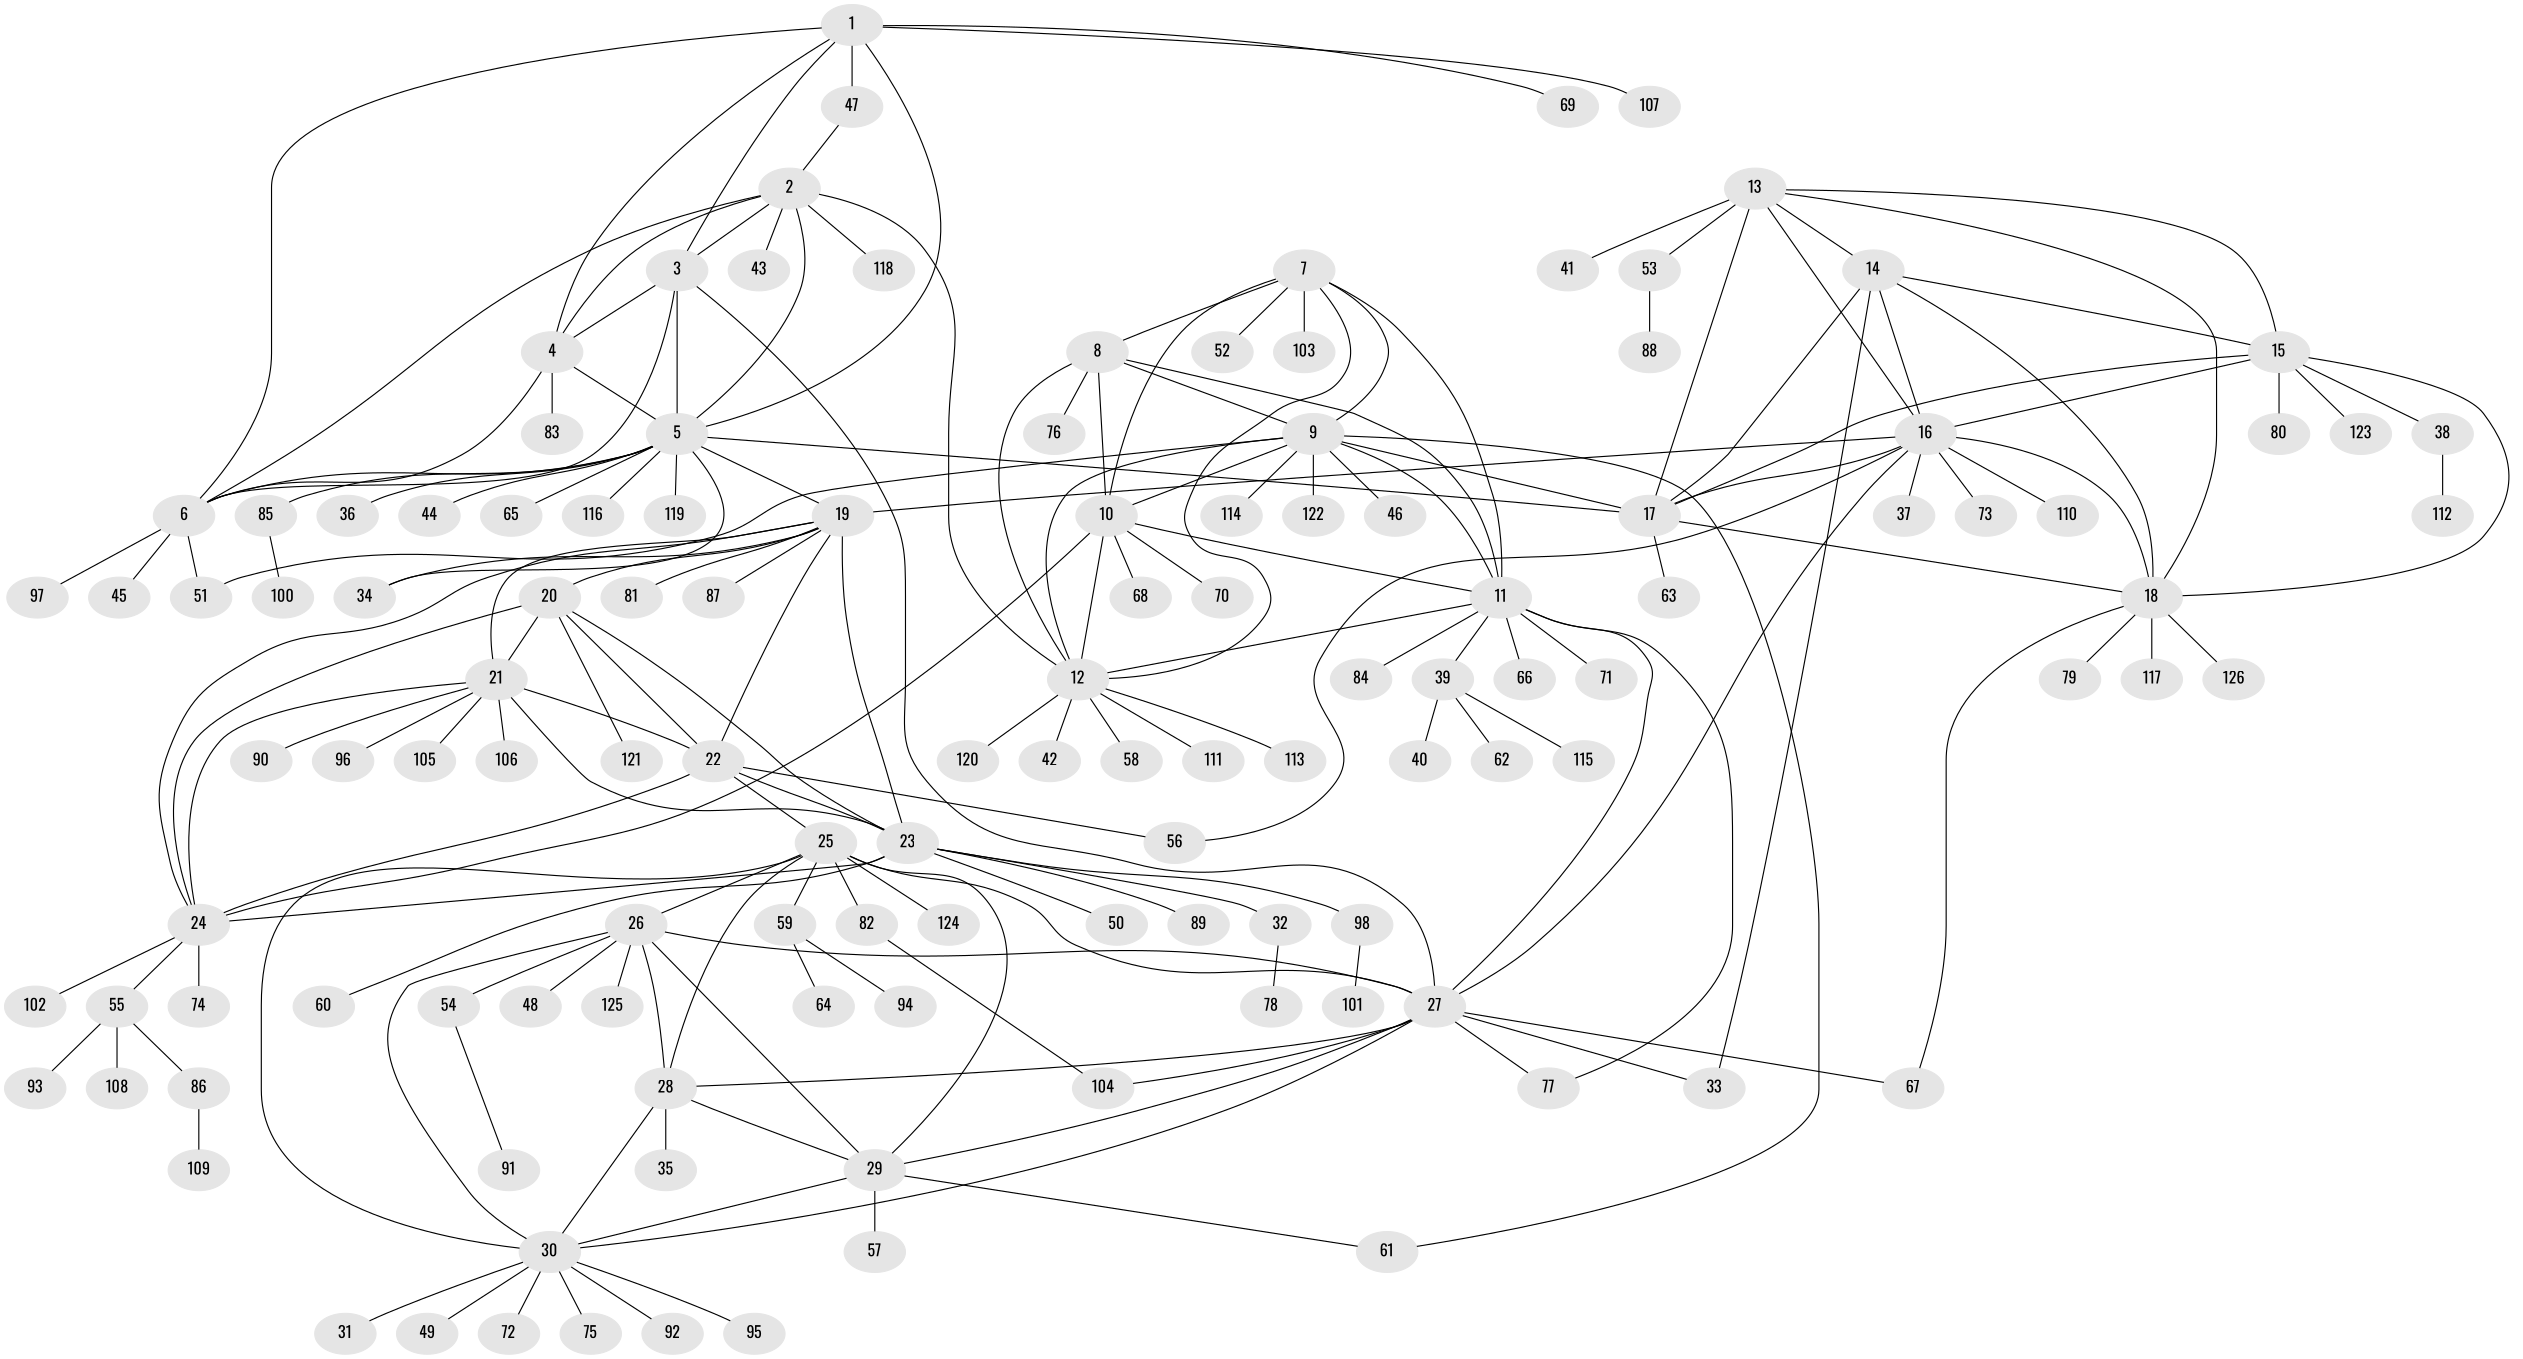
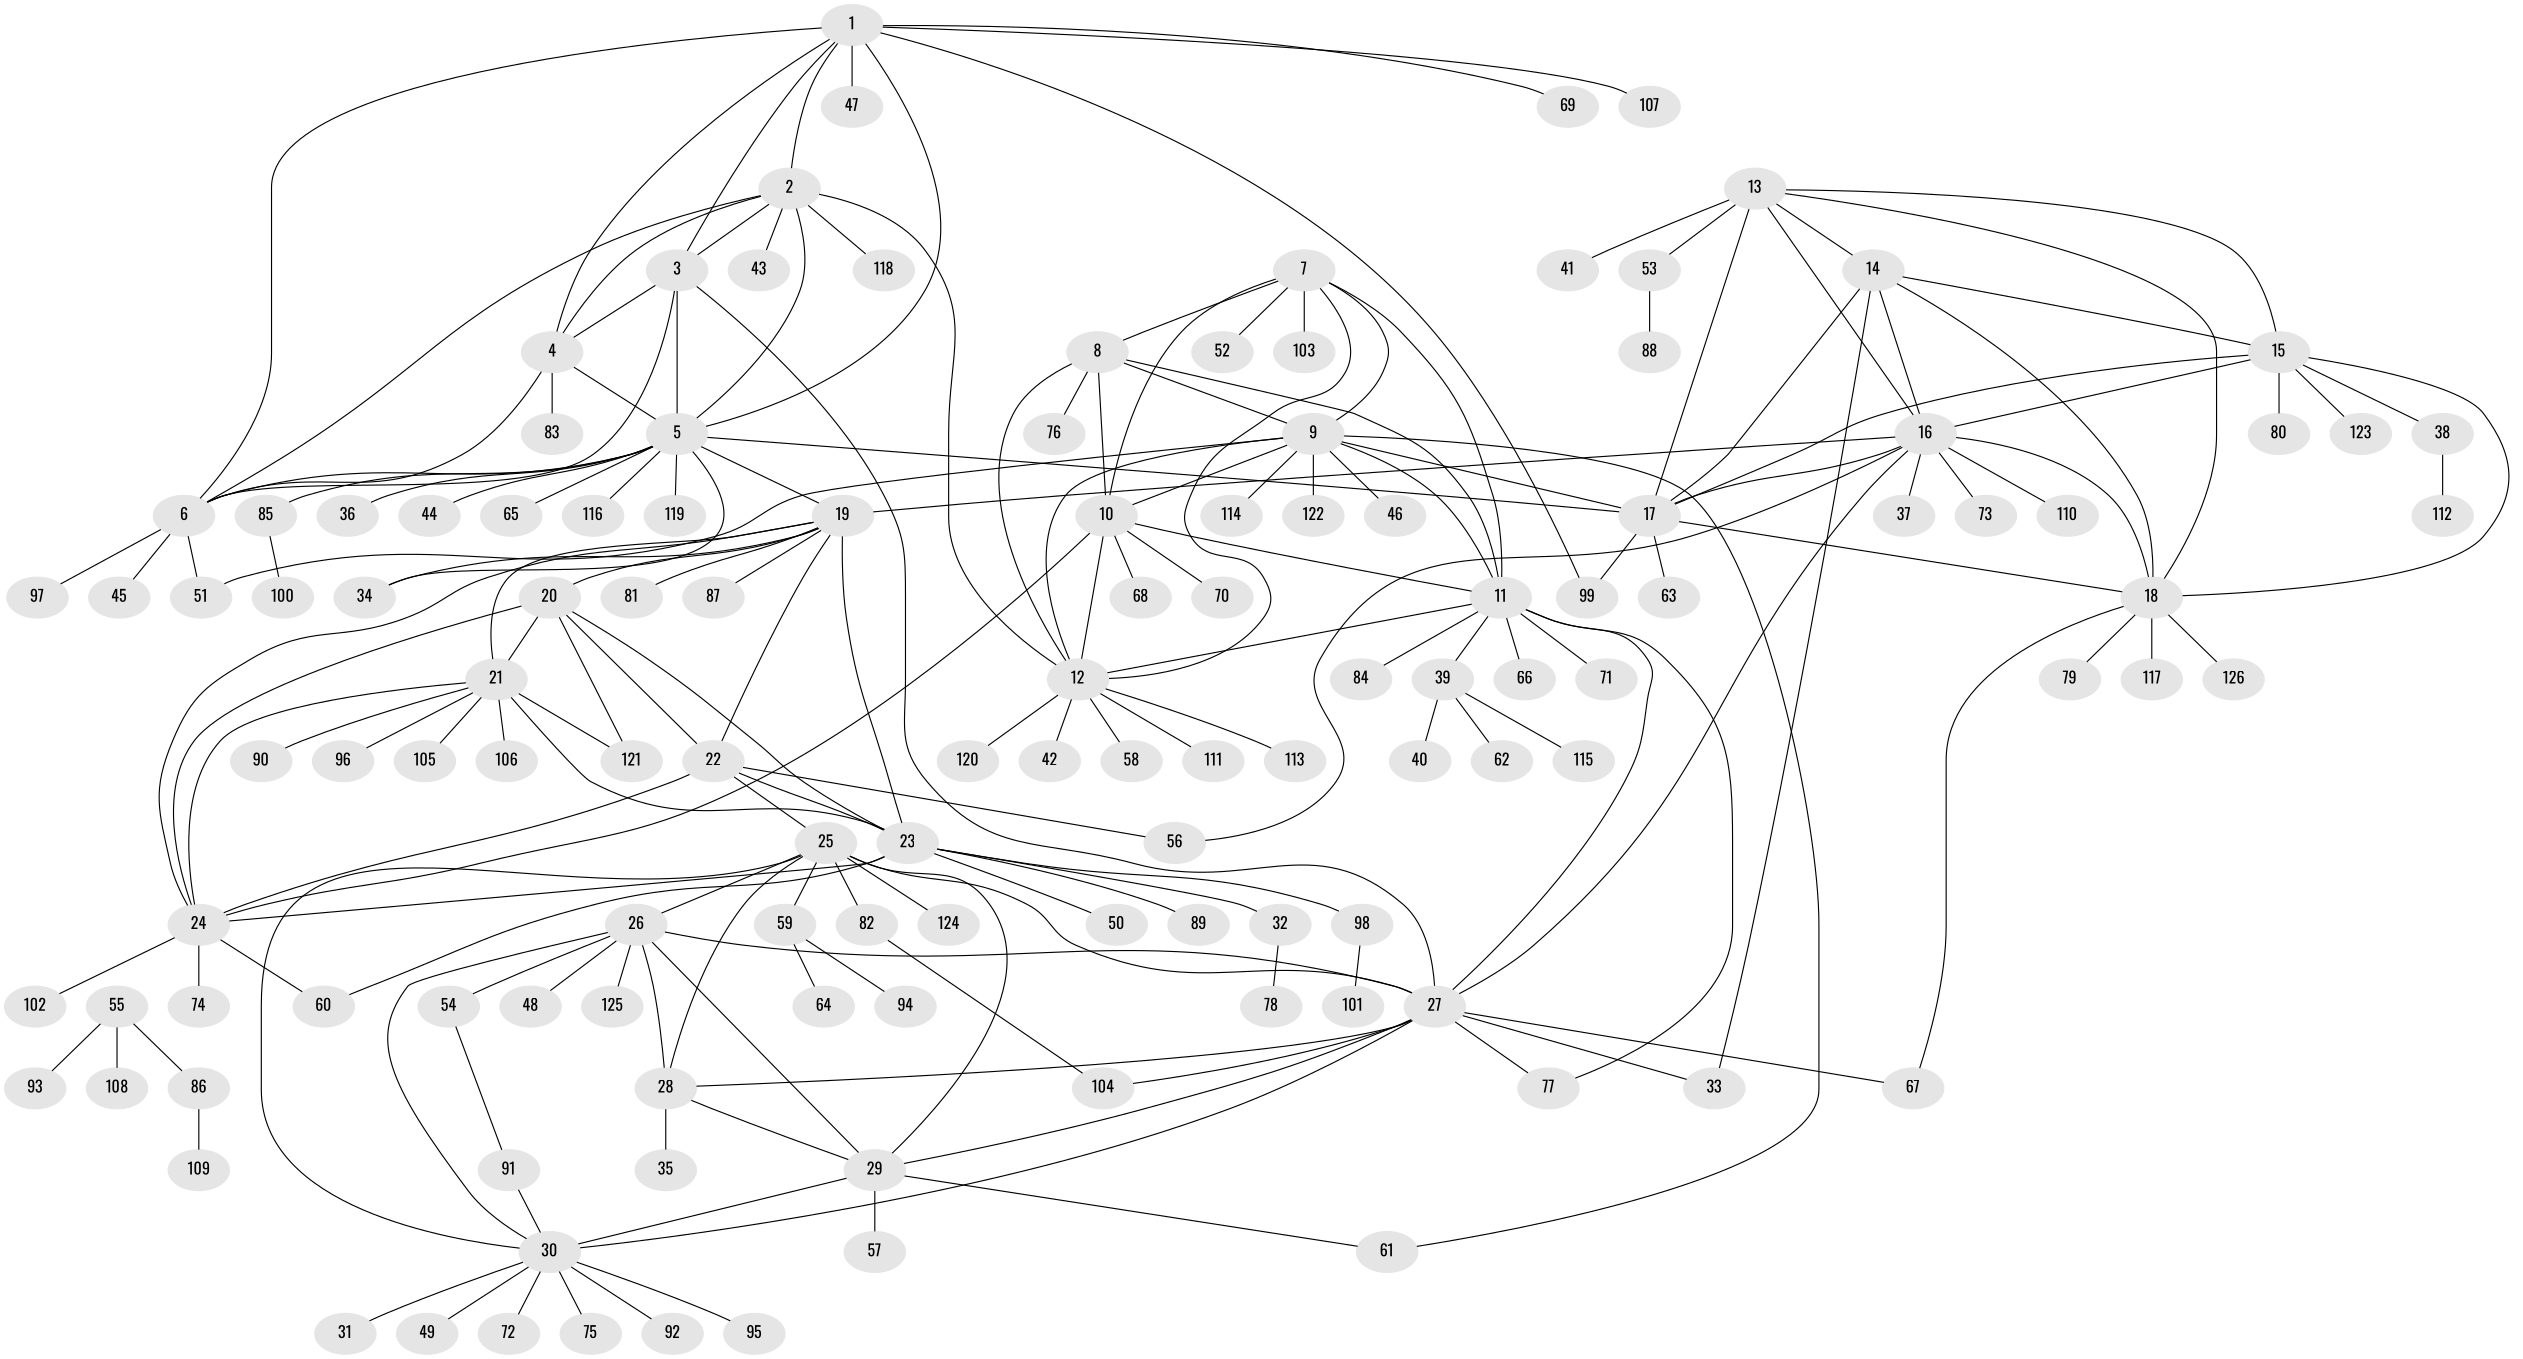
(821, 148) -> (805, 102)
none -> (1587, 598)
(599, 714) -> (564, 720)
(158, 966) -> (259, 964)
(608, 1170) -> (529, 1211)
